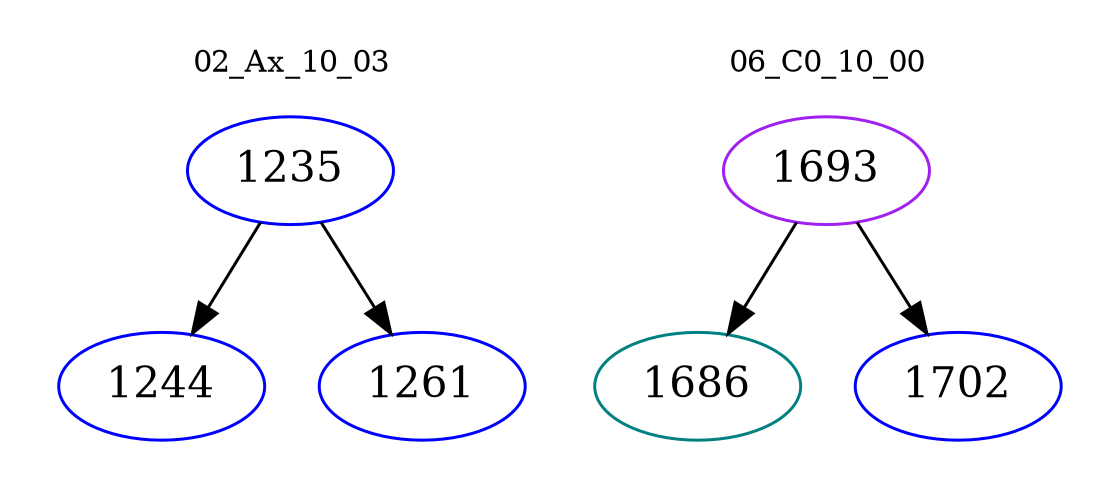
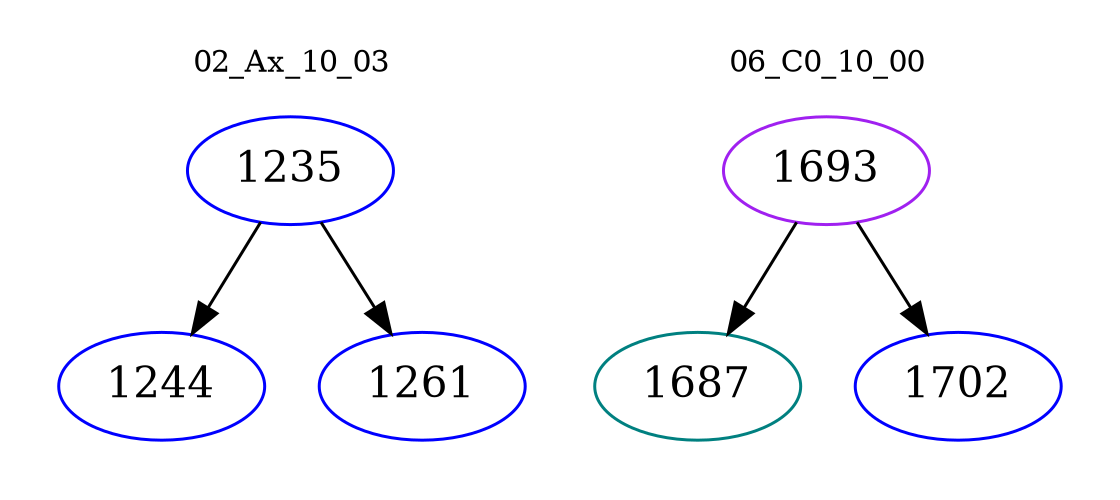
(698, 386) -> (698, 386)
